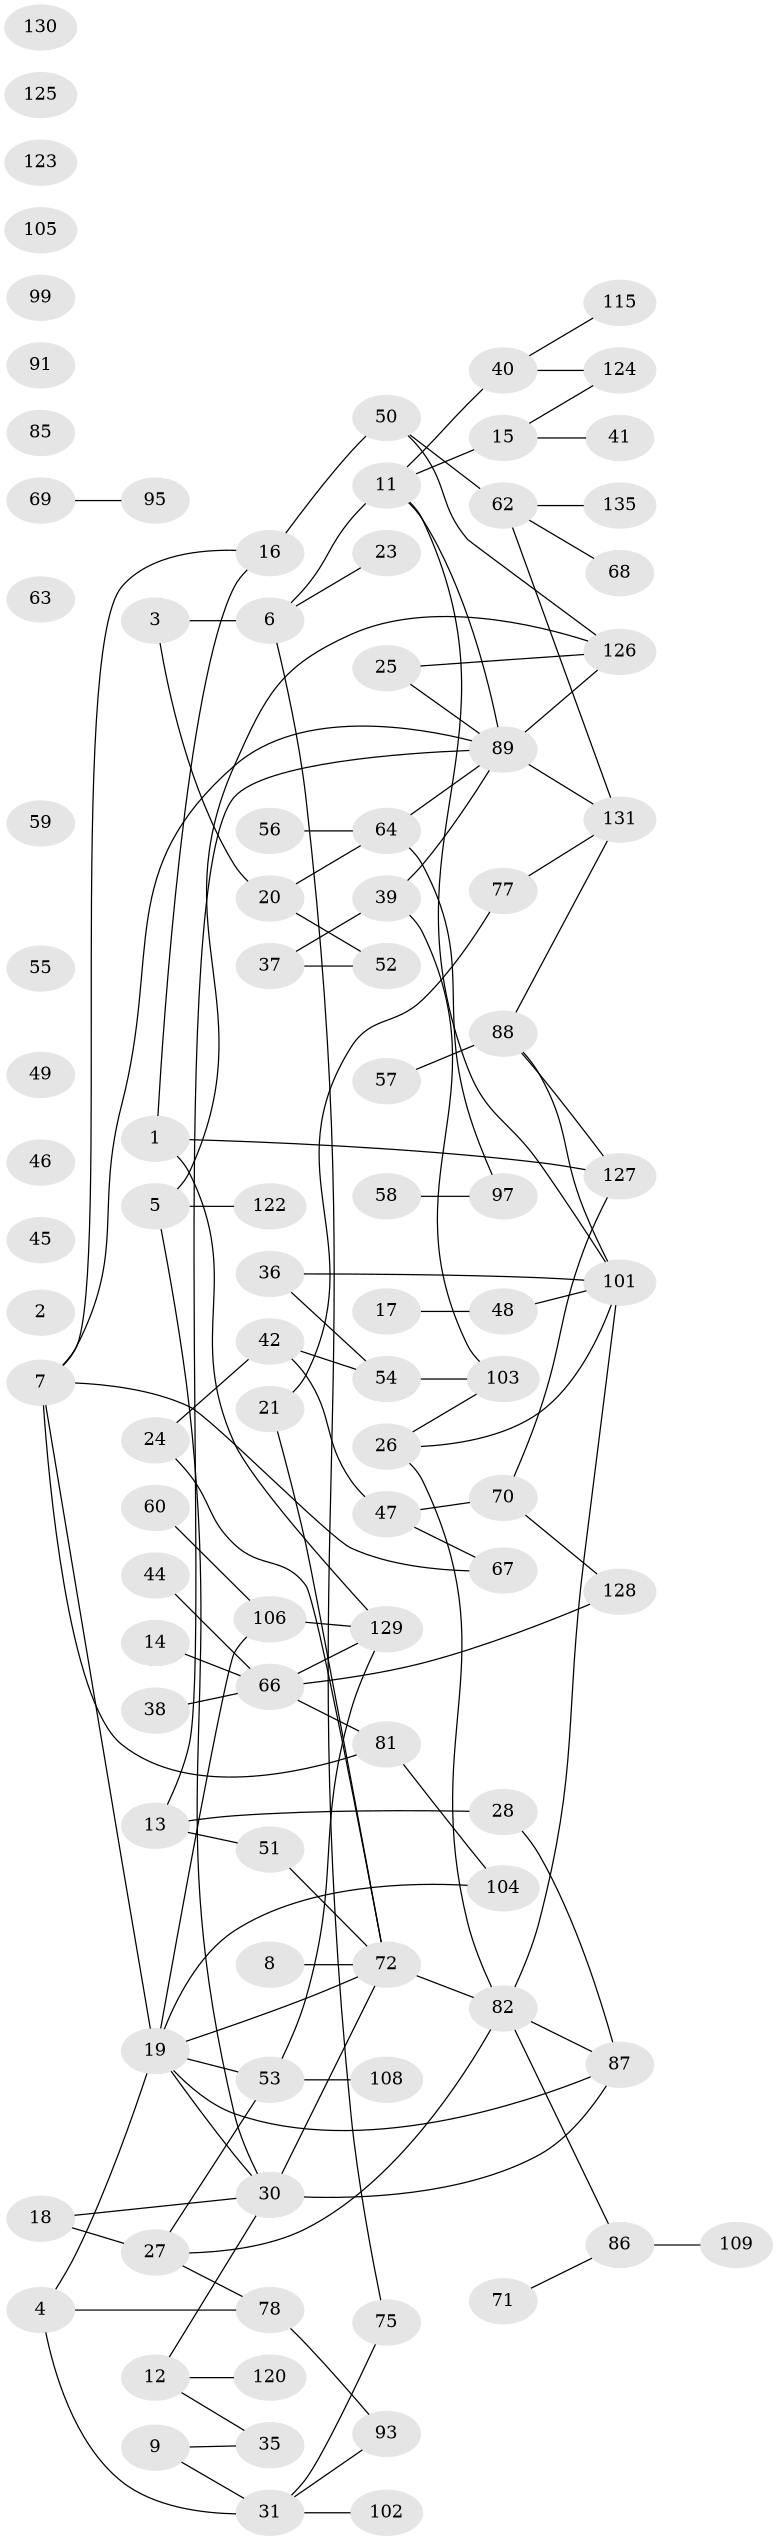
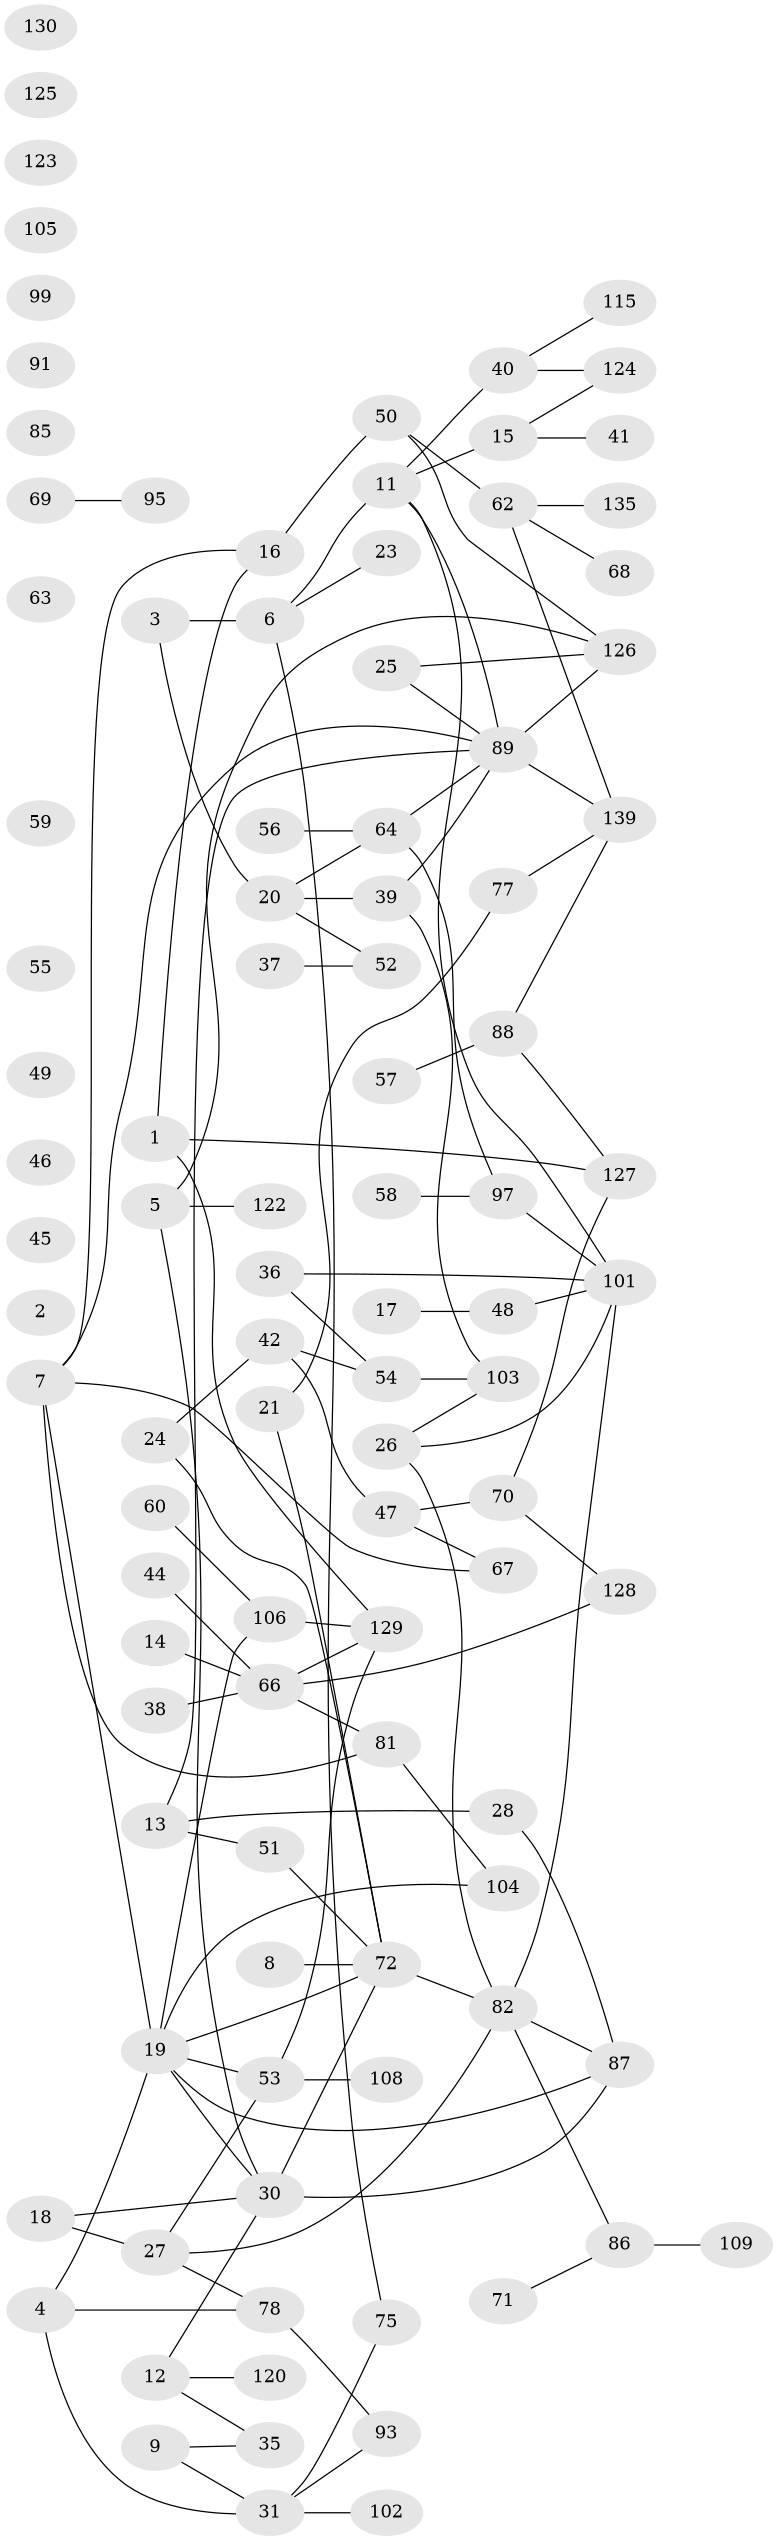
(620, 820) -> (620, 820)
(336, 927) -> (329, 898)
(568, 1155) -> (561, 1239)
